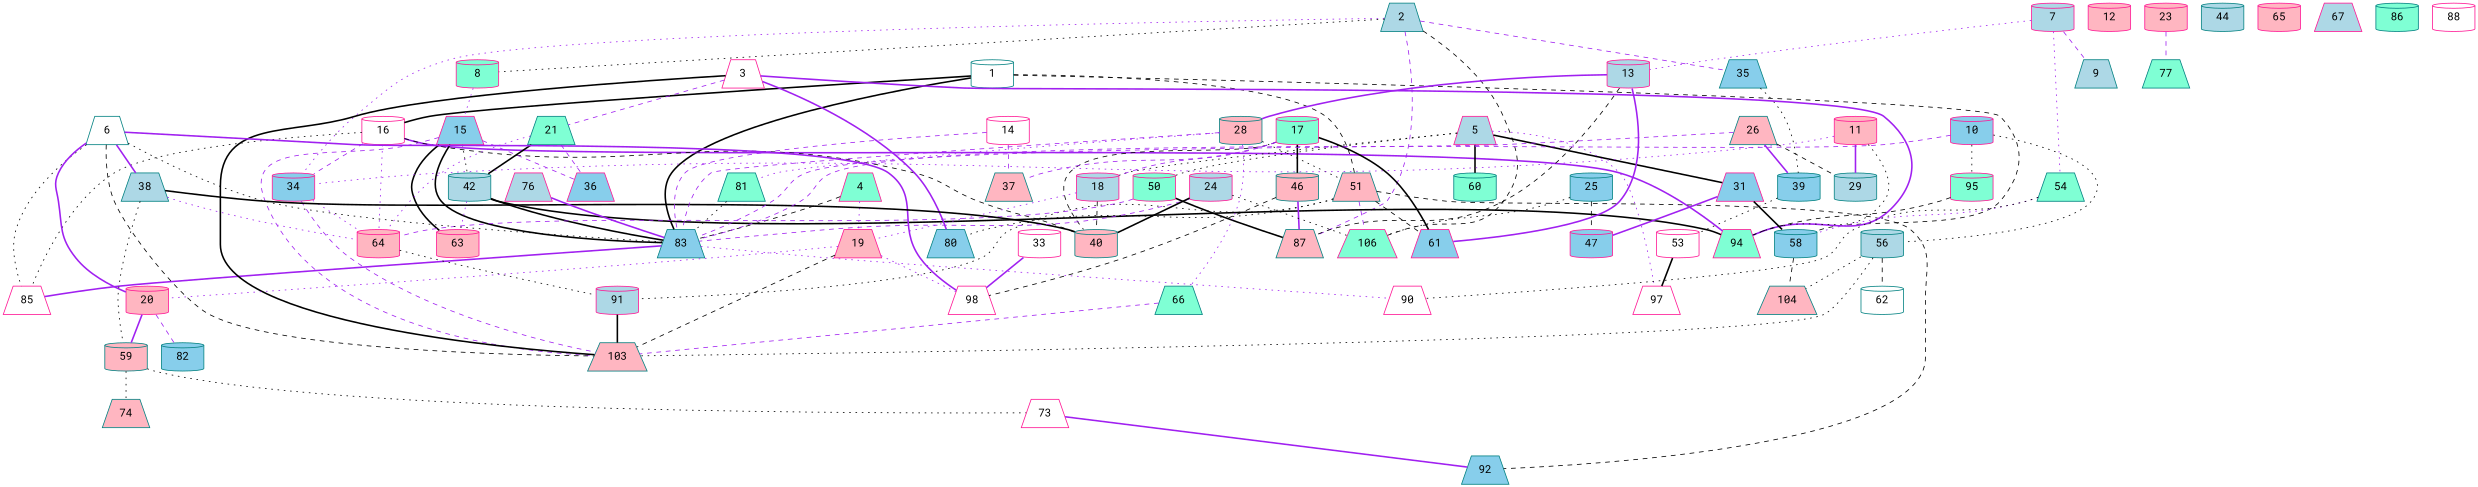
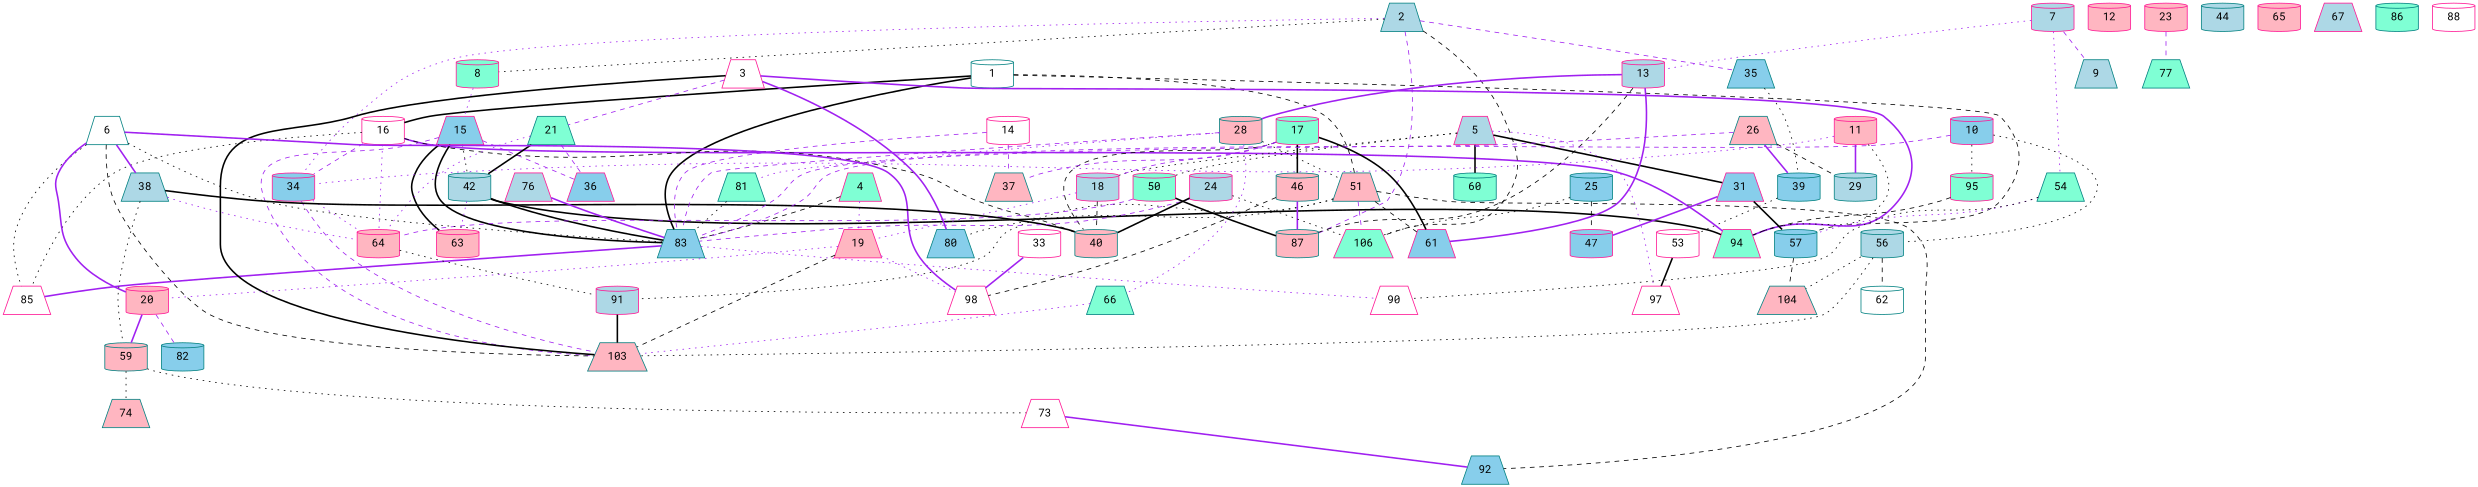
(1300, 244) -> (1297, 244)
(1796, 244) -> (1796, 244)
(899, 328) -> (865, 330)
